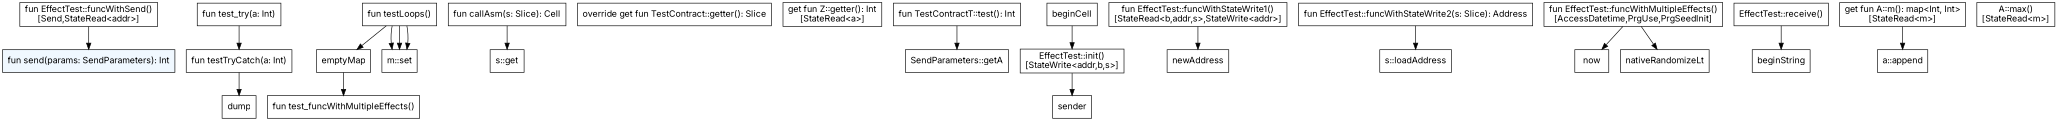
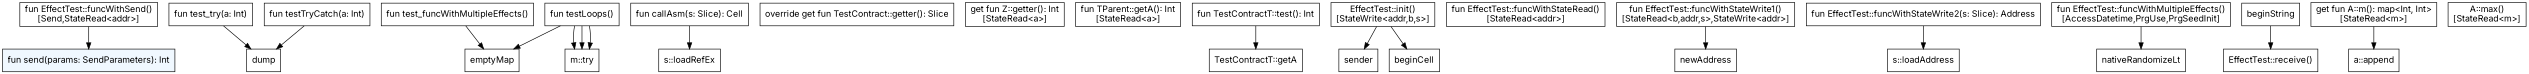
none -> (1128, 14)
none -> (1526, 14)
(239, 34) -> (235, 35)
(1072, 34) -> (1397, 35)
(1781, 34) -> (2271, 34)
(400, 61) -> (582, 60)
(507, 61) -> (690, 60)
(957, 61) -> (1256, 60)
(1592, 61) -> none
(344, 81) -> (473, 35)
